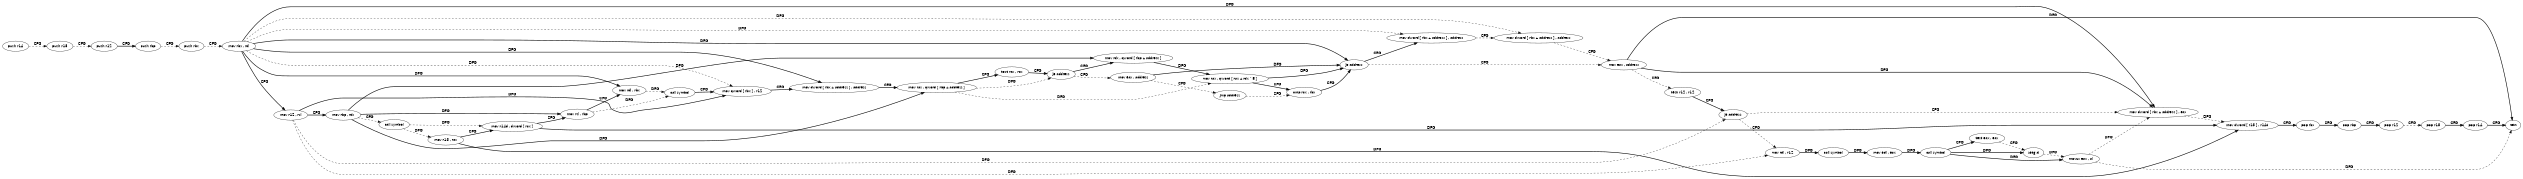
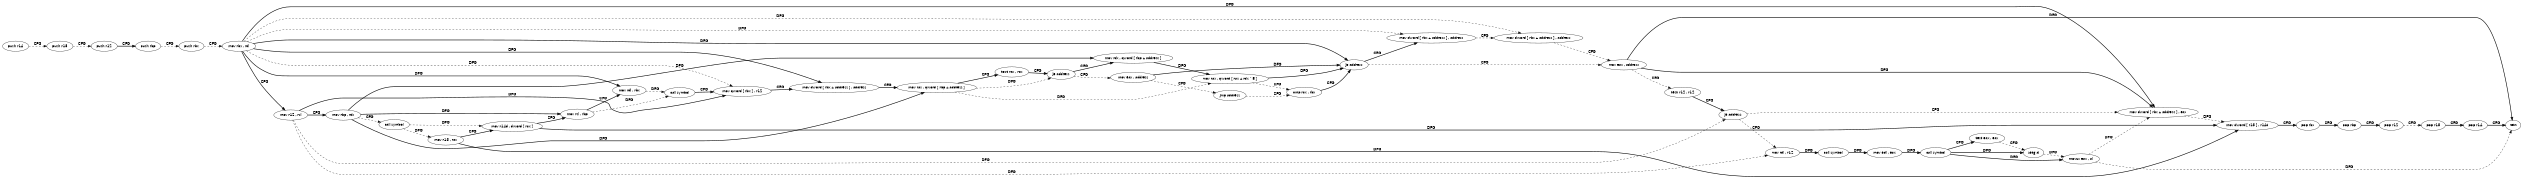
(1269, 86) -> (1269, 86)
